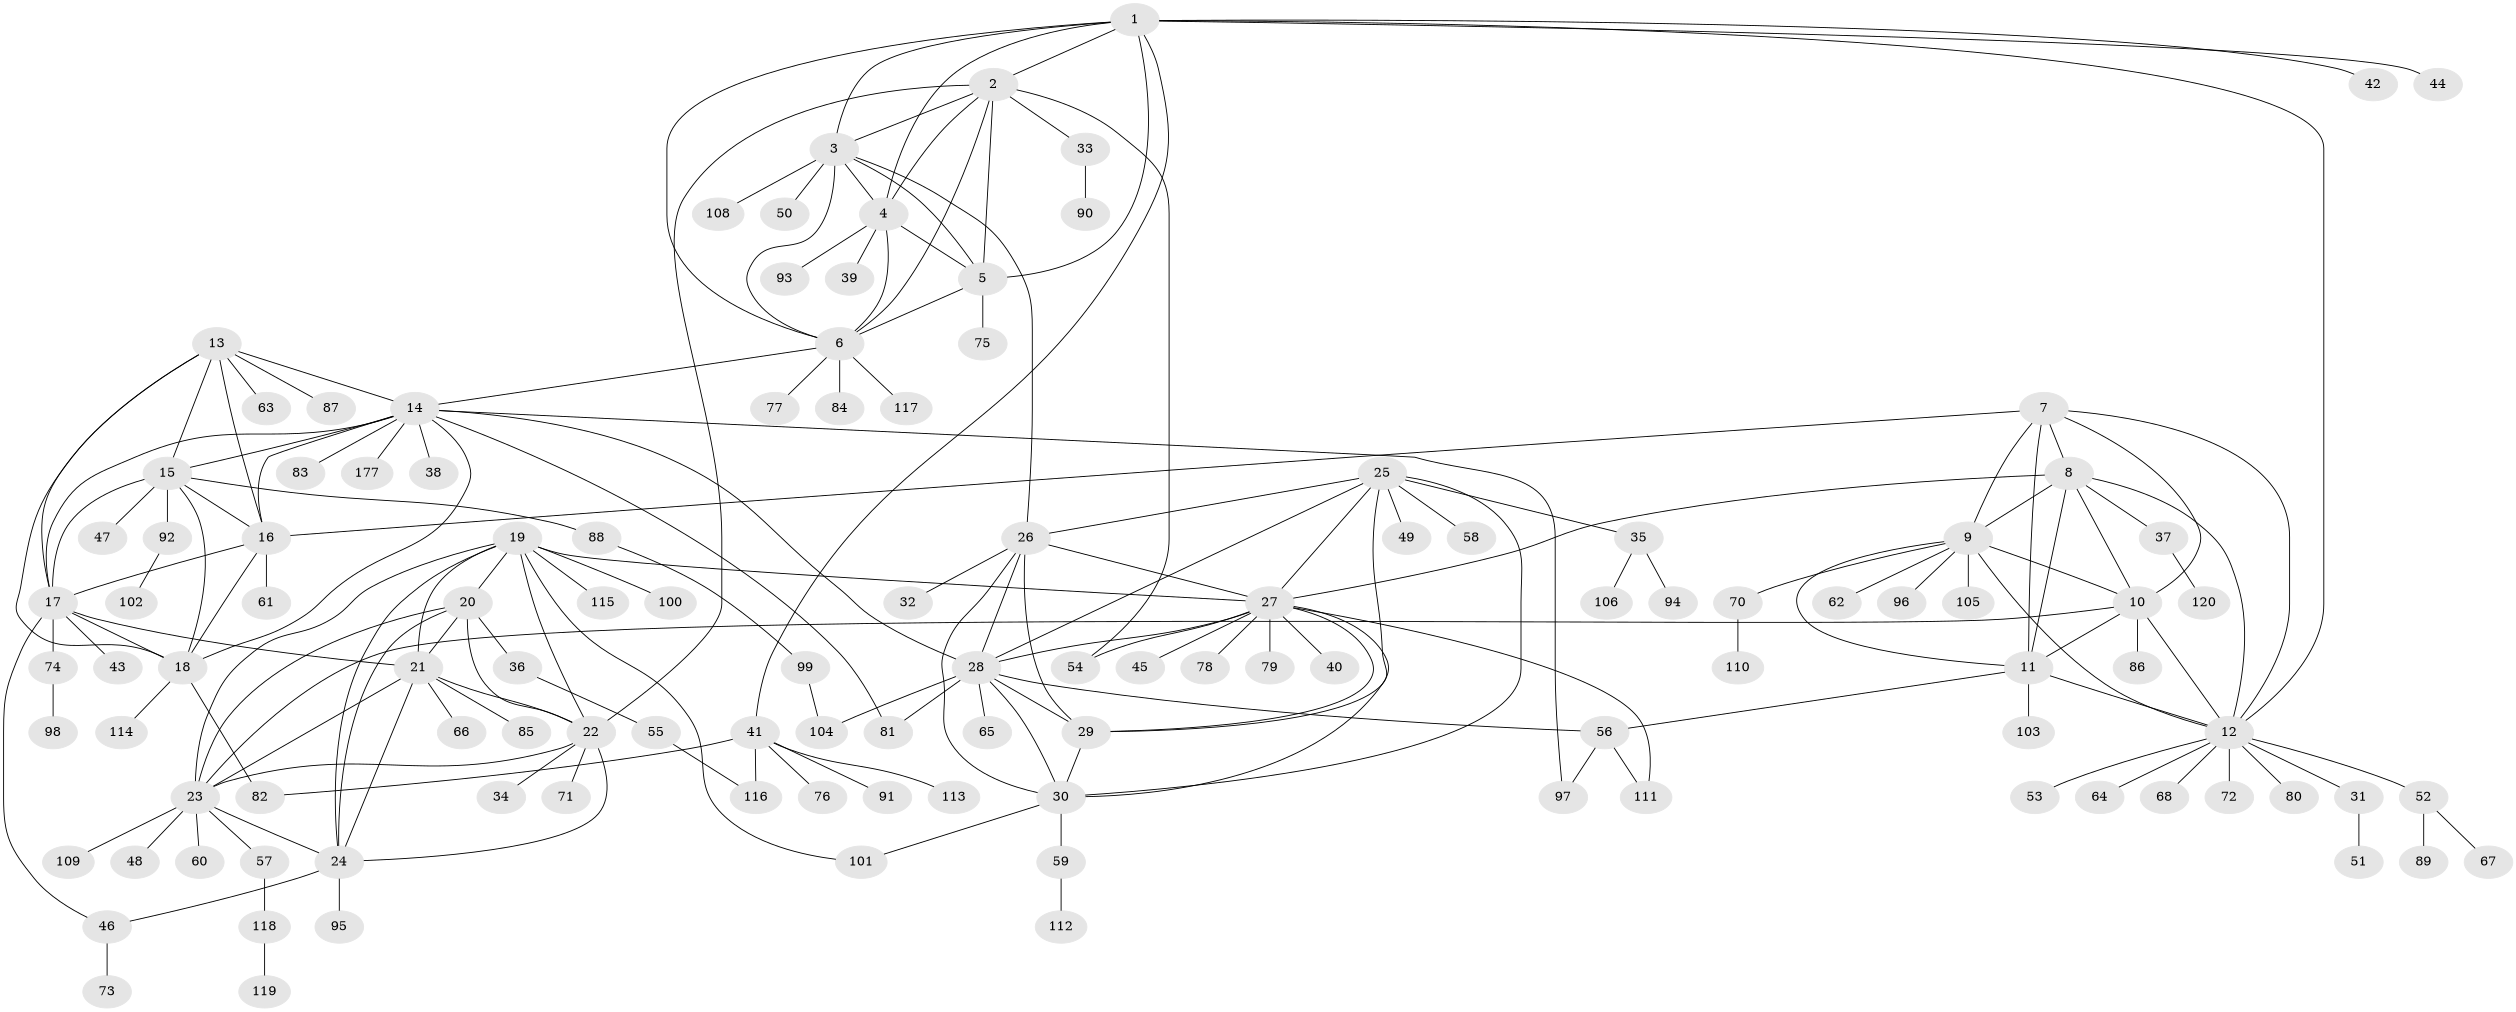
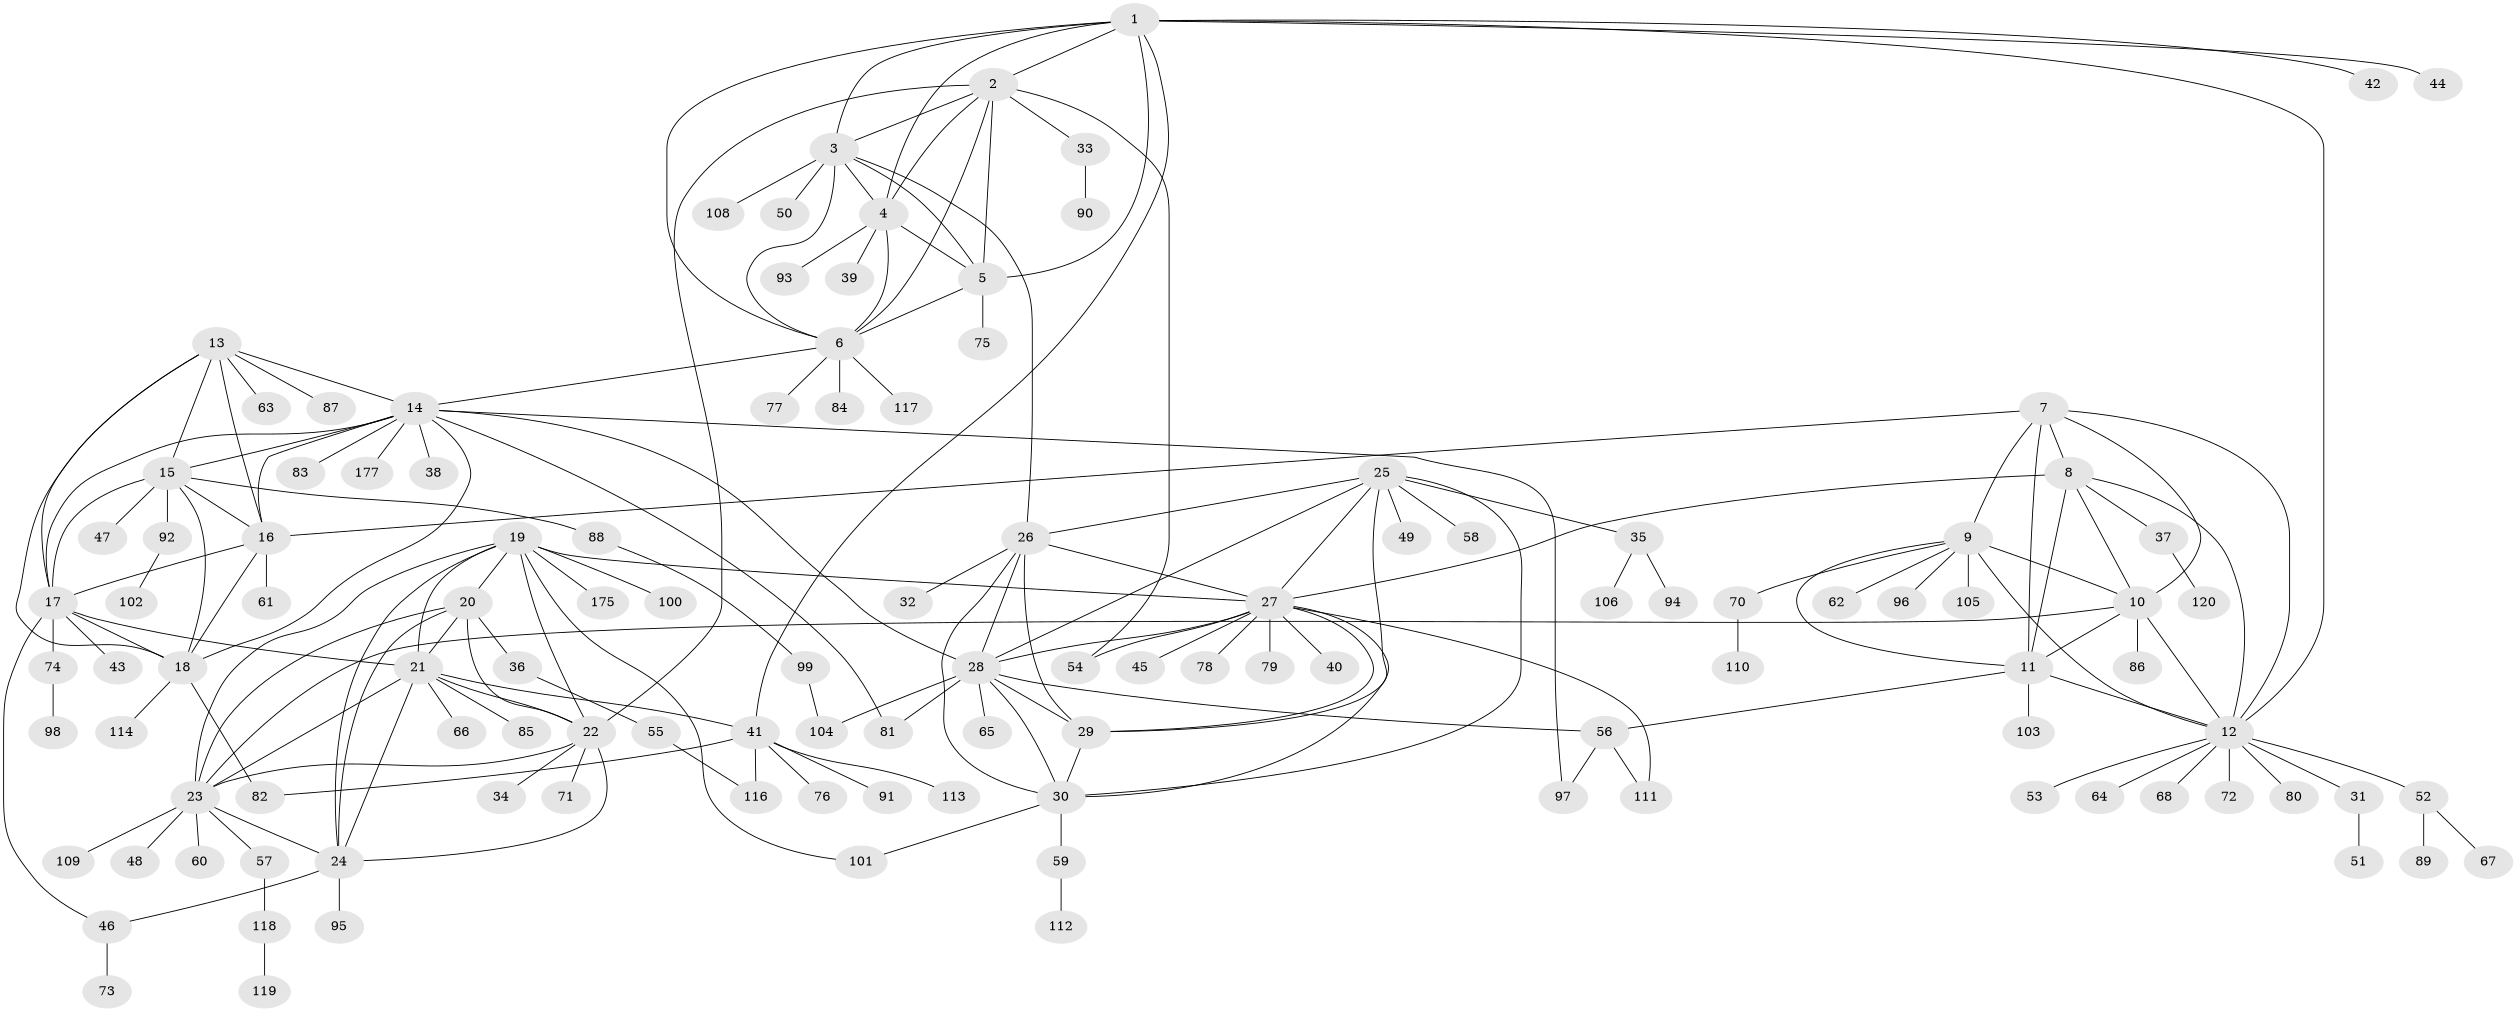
(2019, 506) -> none
(603, 603) -> (603, 603)
none -> (565, 697)
